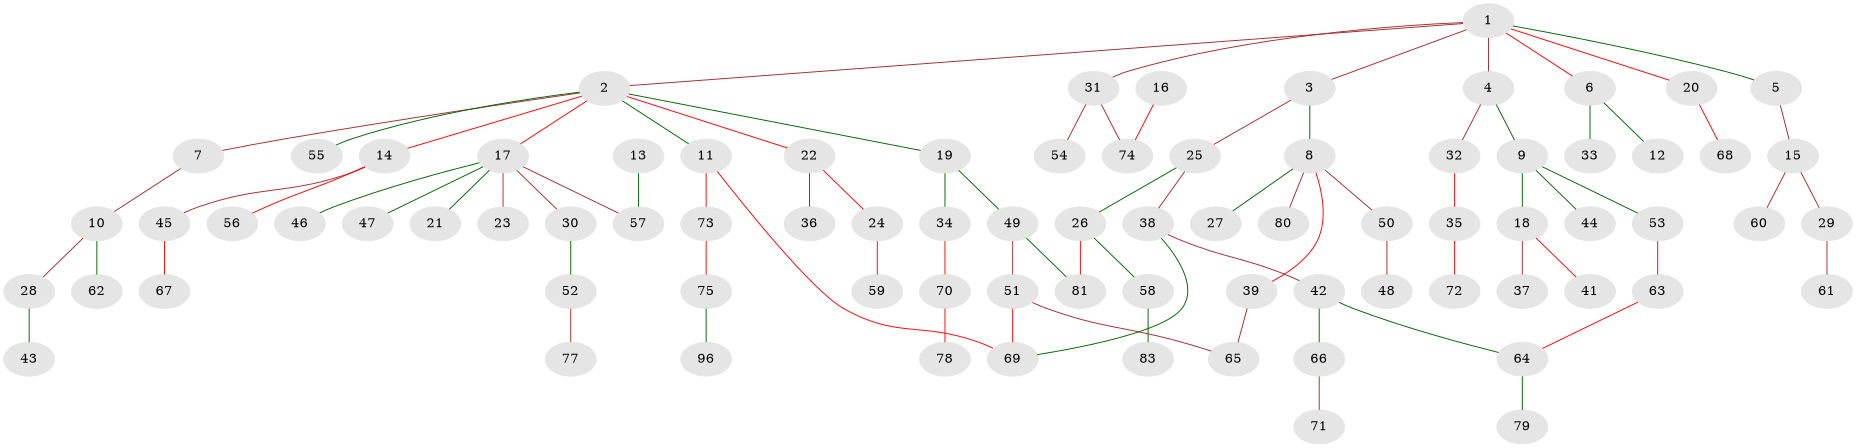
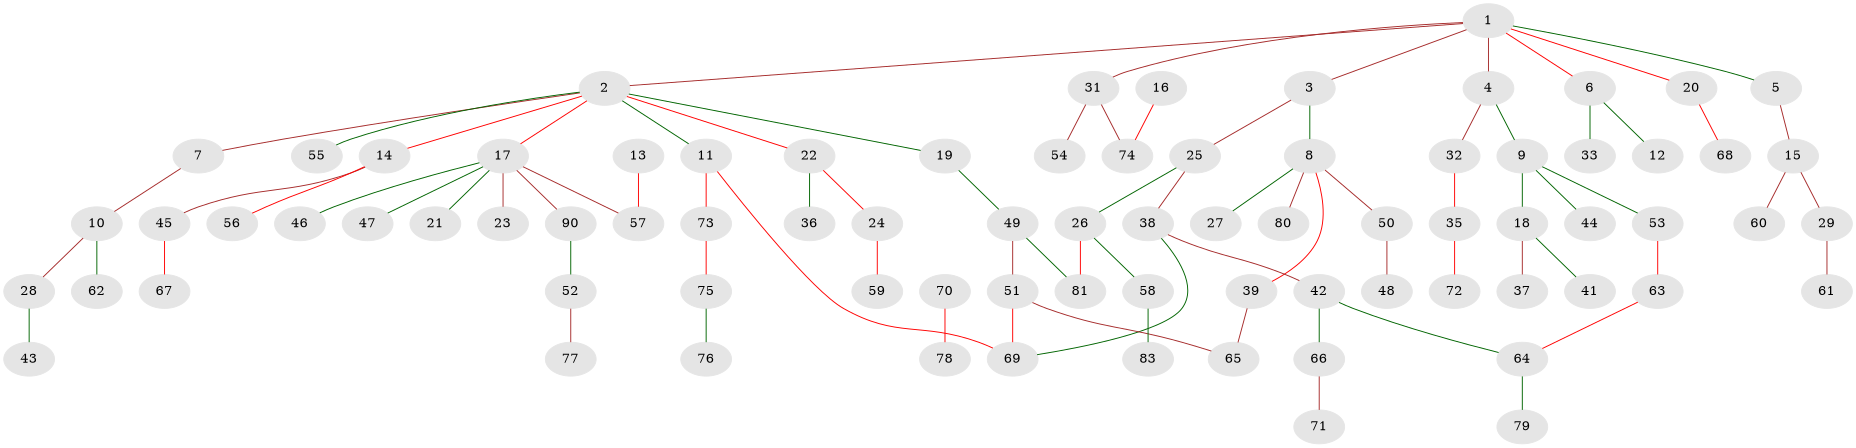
(638, 190) -> (638, 190)
(571, 224) -> (571, 224)
(945, 224) -> none
(1556, 258) -> (1556, 258)
(706, 359) -> (706, 359)
